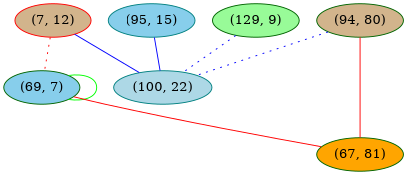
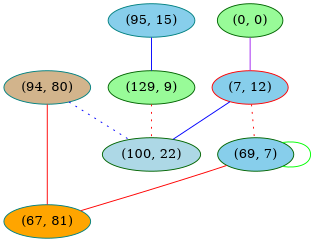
(53, 20) -> (250, 87)
none -> (250, 20)
(360, 20) -> (47, 87)
(157, 54) -> (151, 54)
(209, 54) -> (151, 121)
(163, 87) -> (151, 154)
(360, 154) -> (47, 221)
